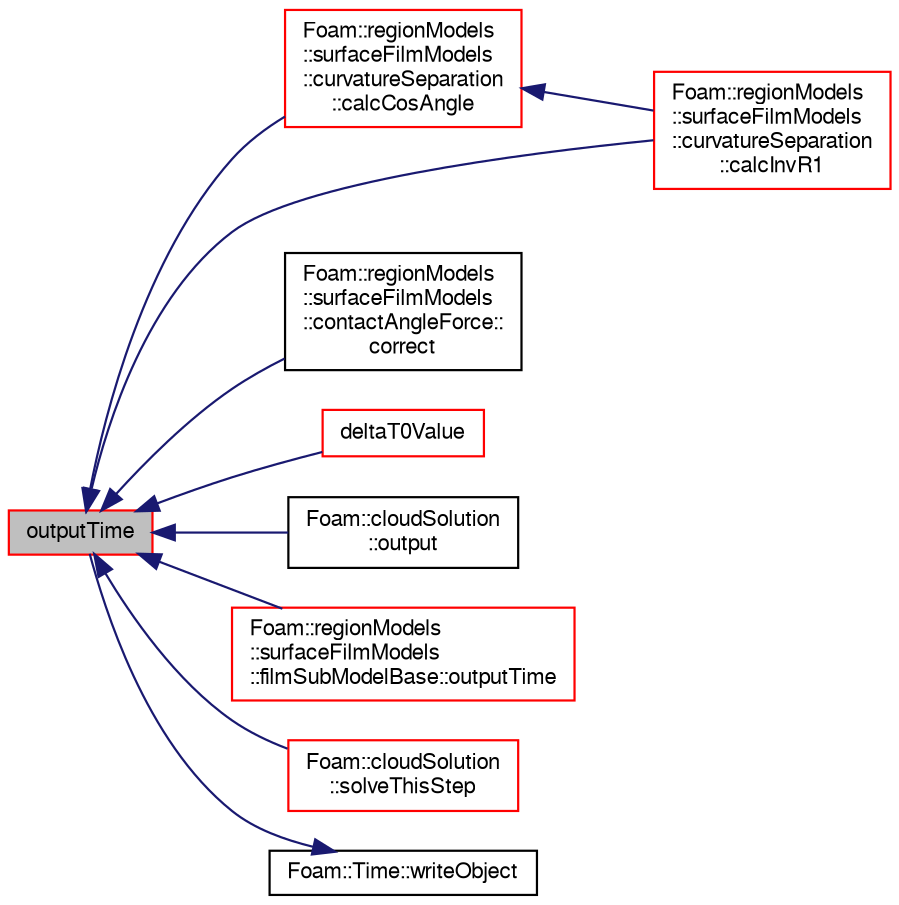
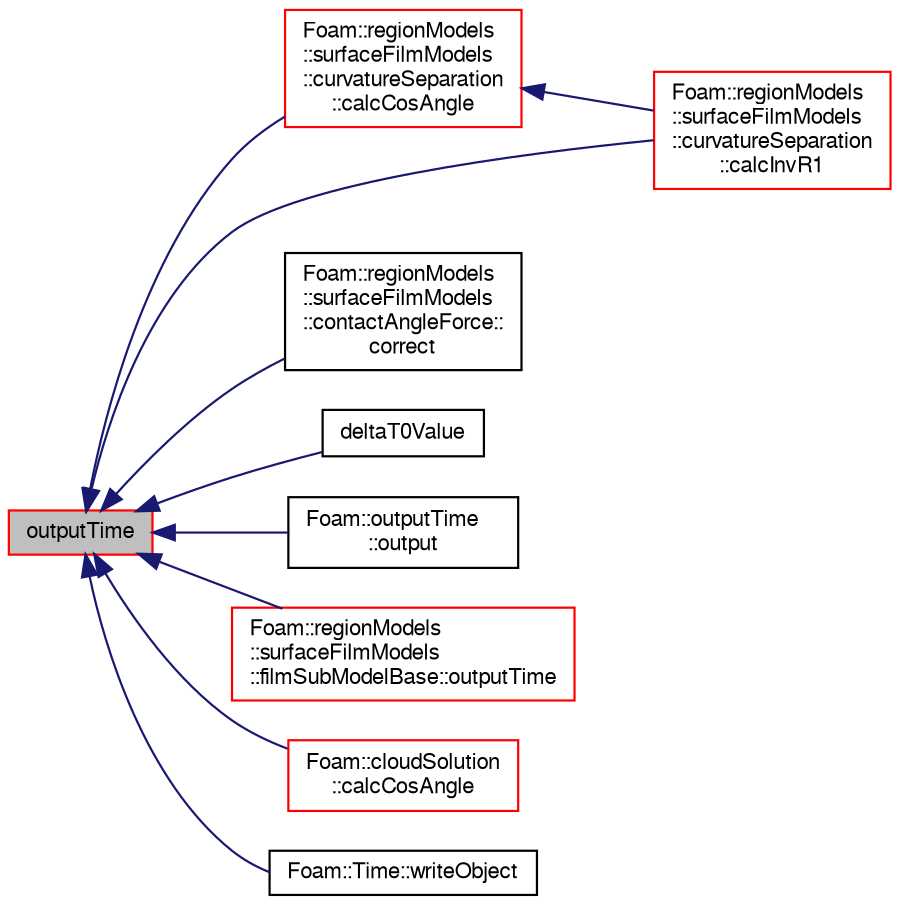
(403, 433) -> (403, 433)
(403, 533) -> (403, 533)
(164, 732) -> (149, 744)
(403, 776) -> (403, 776)
